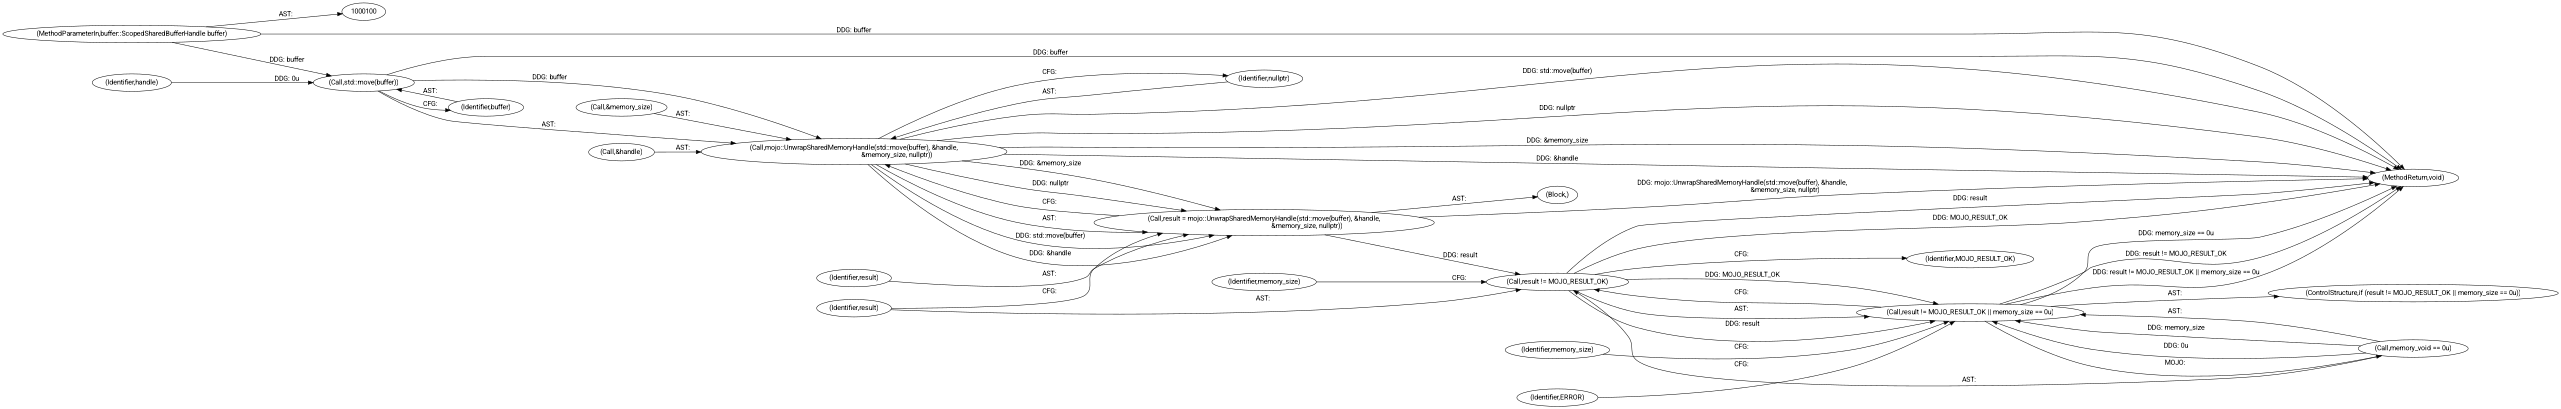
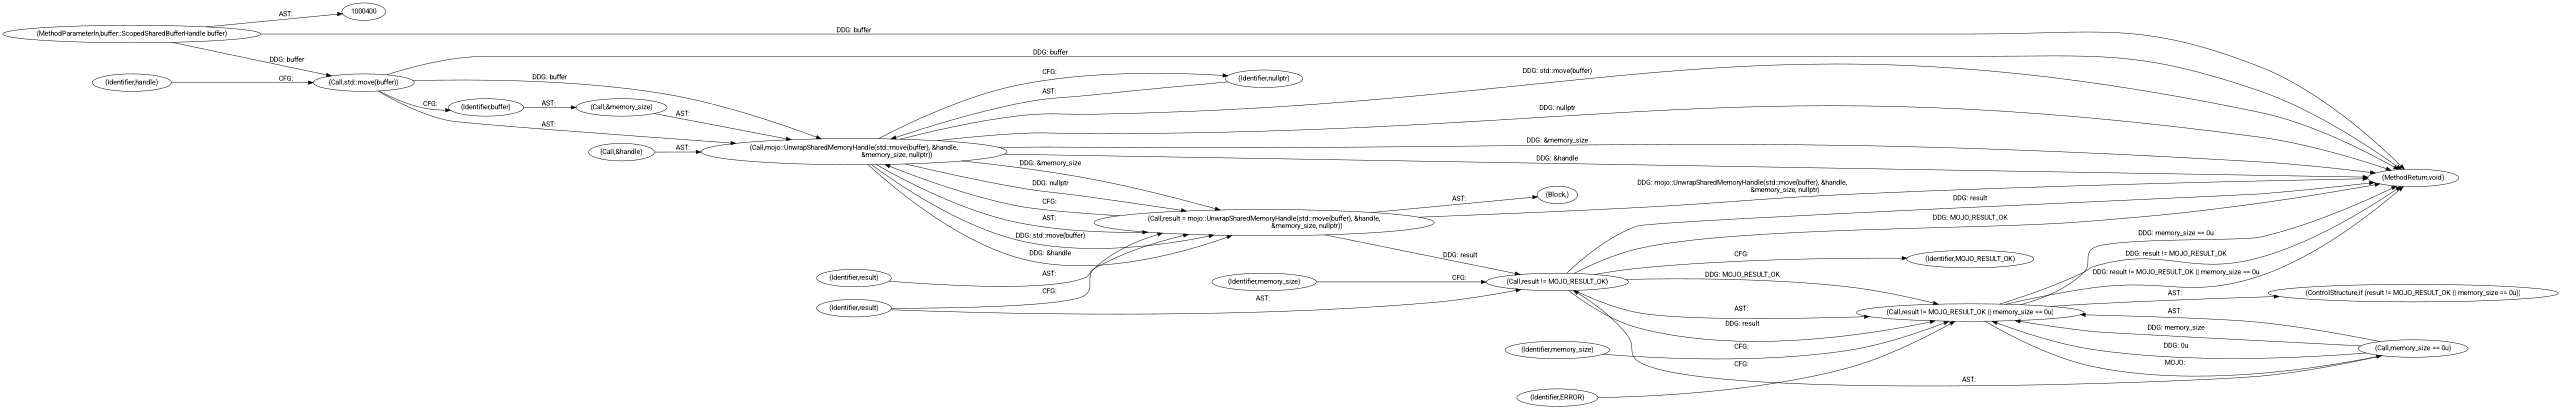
(364, 12) -> (364, 12)
(287, 79) -> (287, 79)
(430, 96) -> (547, 107)
(1740, 303) -> none
(2413, 349) -> (2413, 349)
